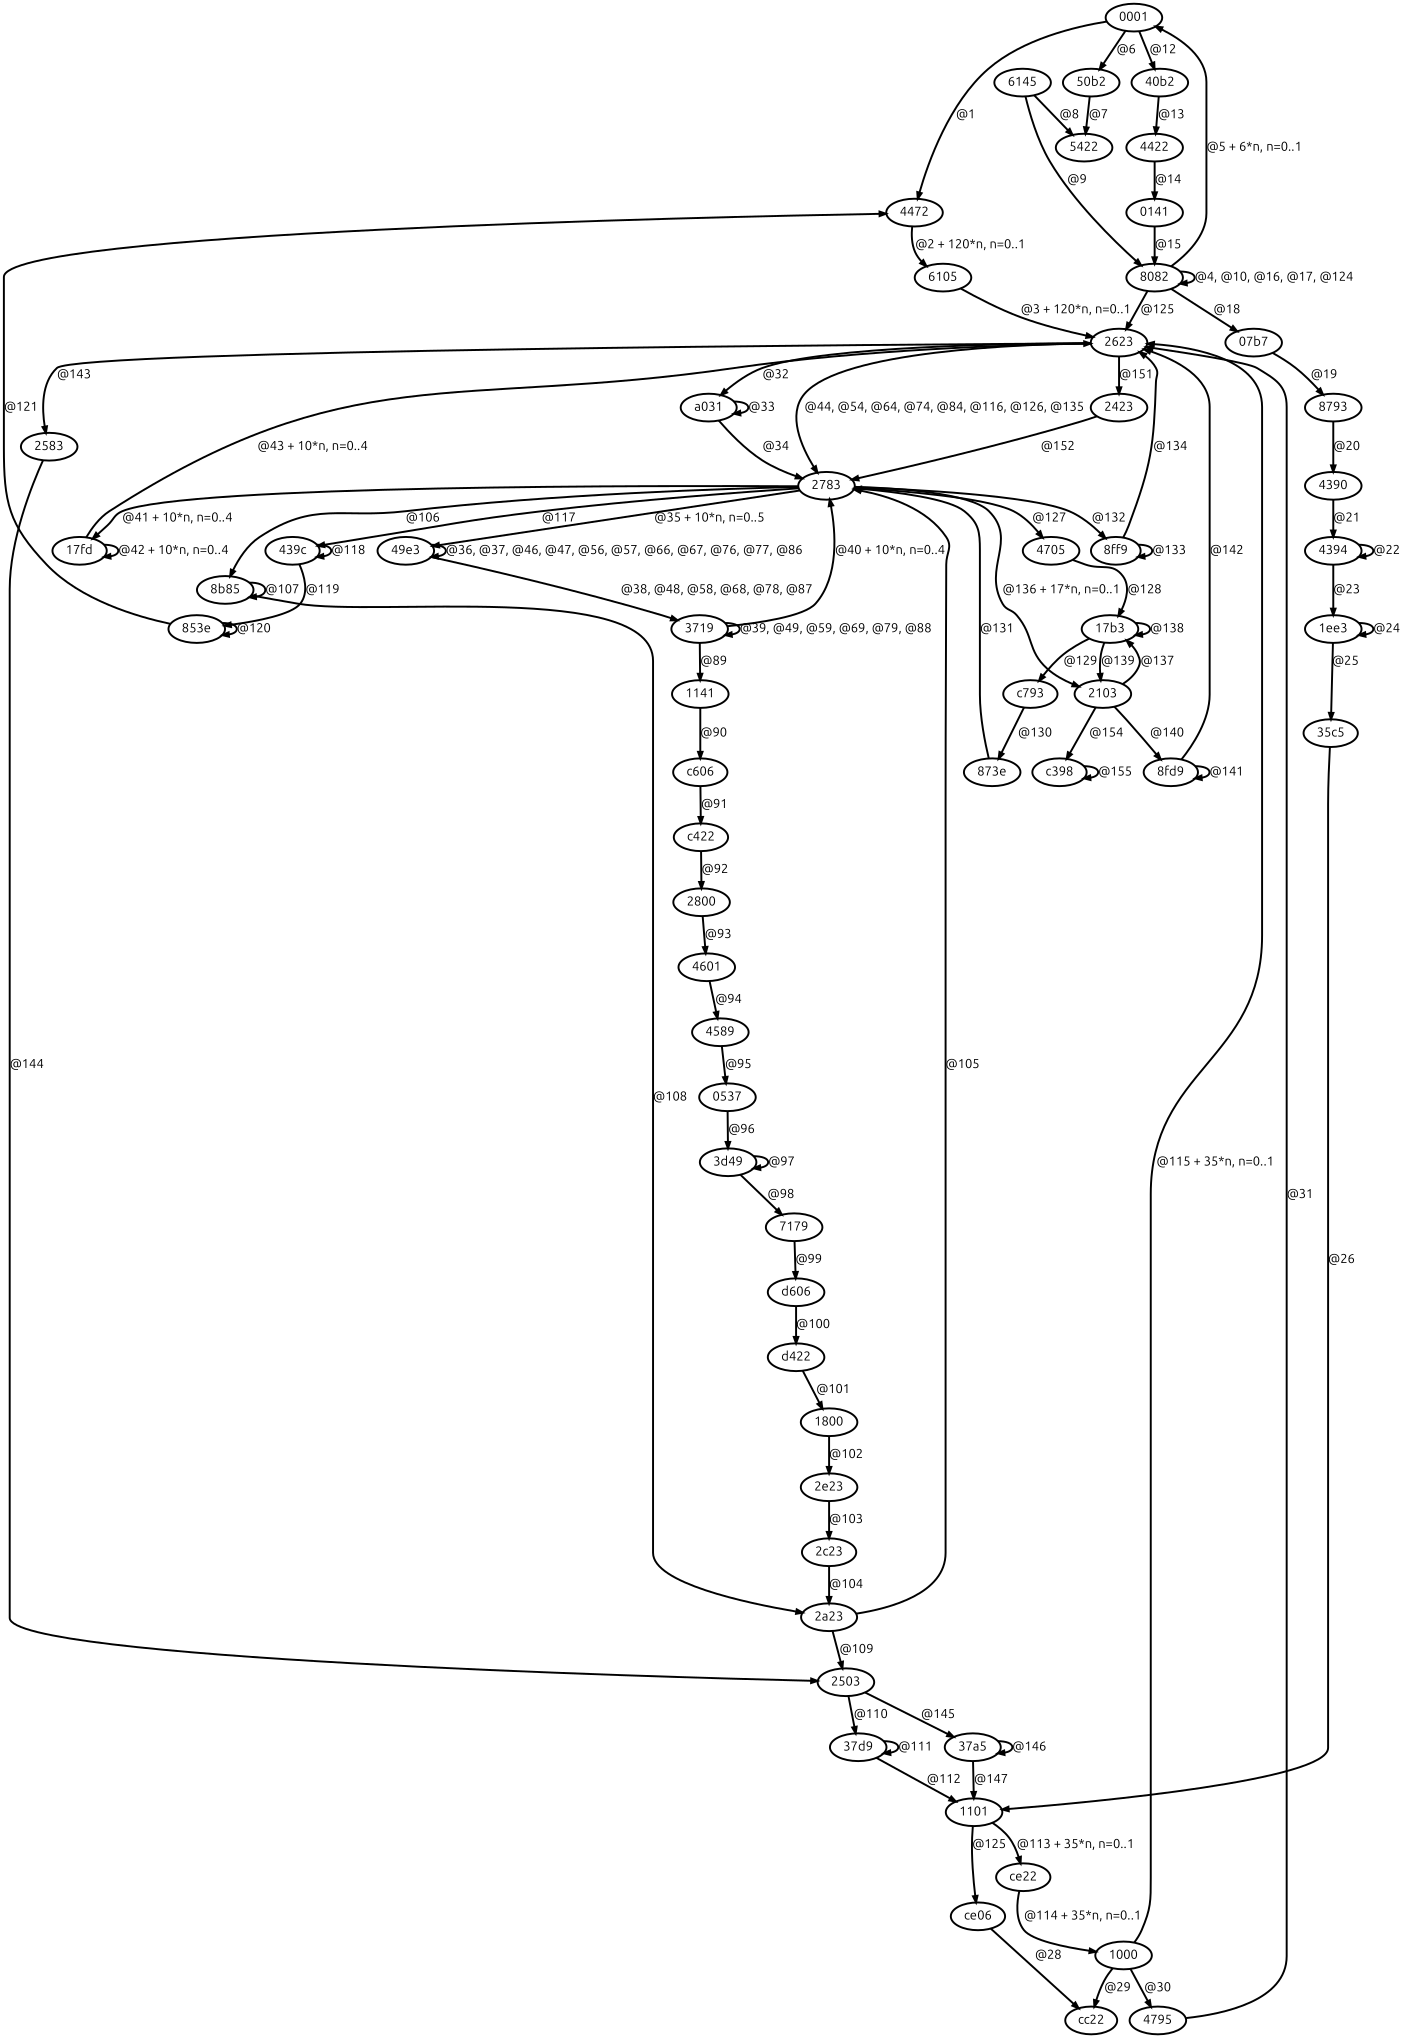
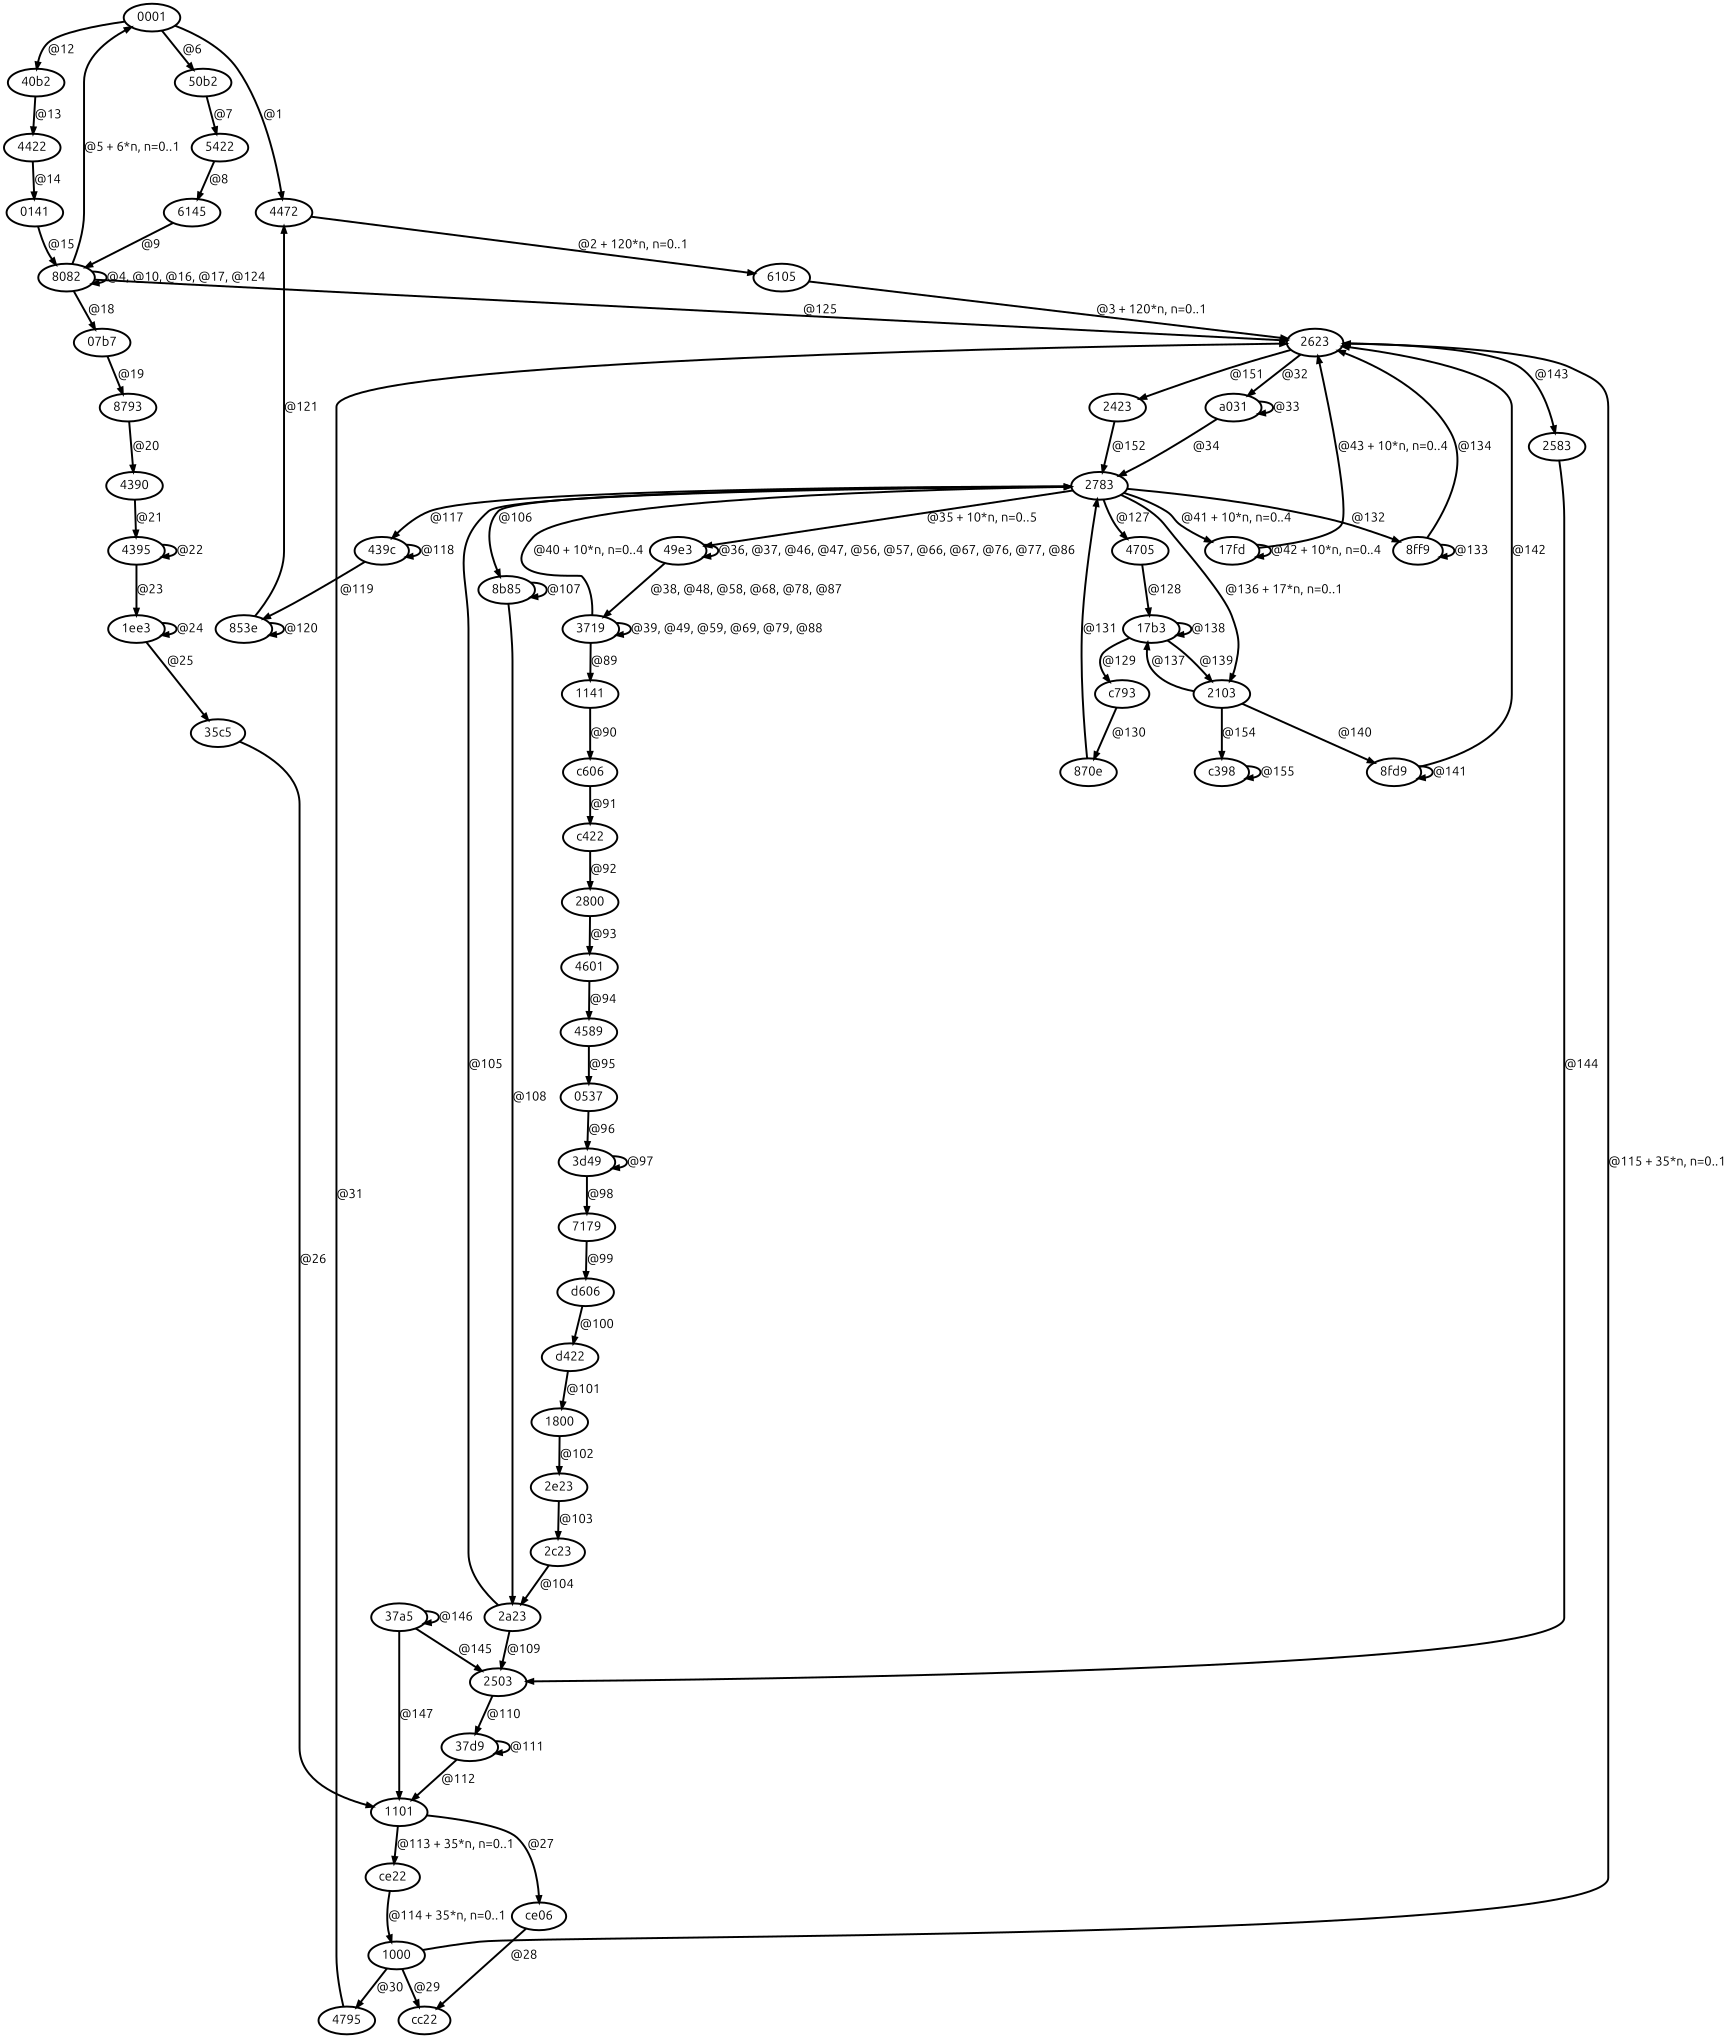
(1051, 113) -> (207, 177)
(905, 357) -> none
(1333, 551) -> (136, 551)
(992, 772) -> (1088, 772)
(907, 1713) -> (446, 1648)
(989, 1845) -> (541, 1845)
